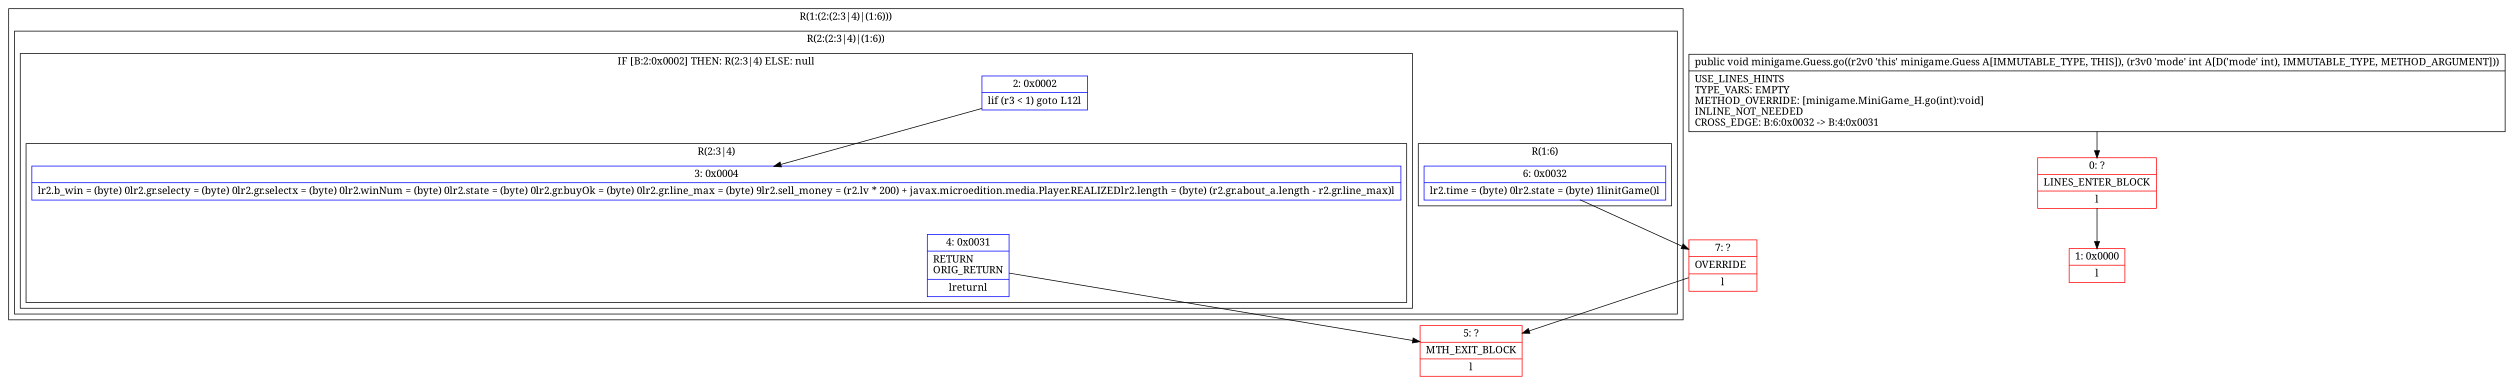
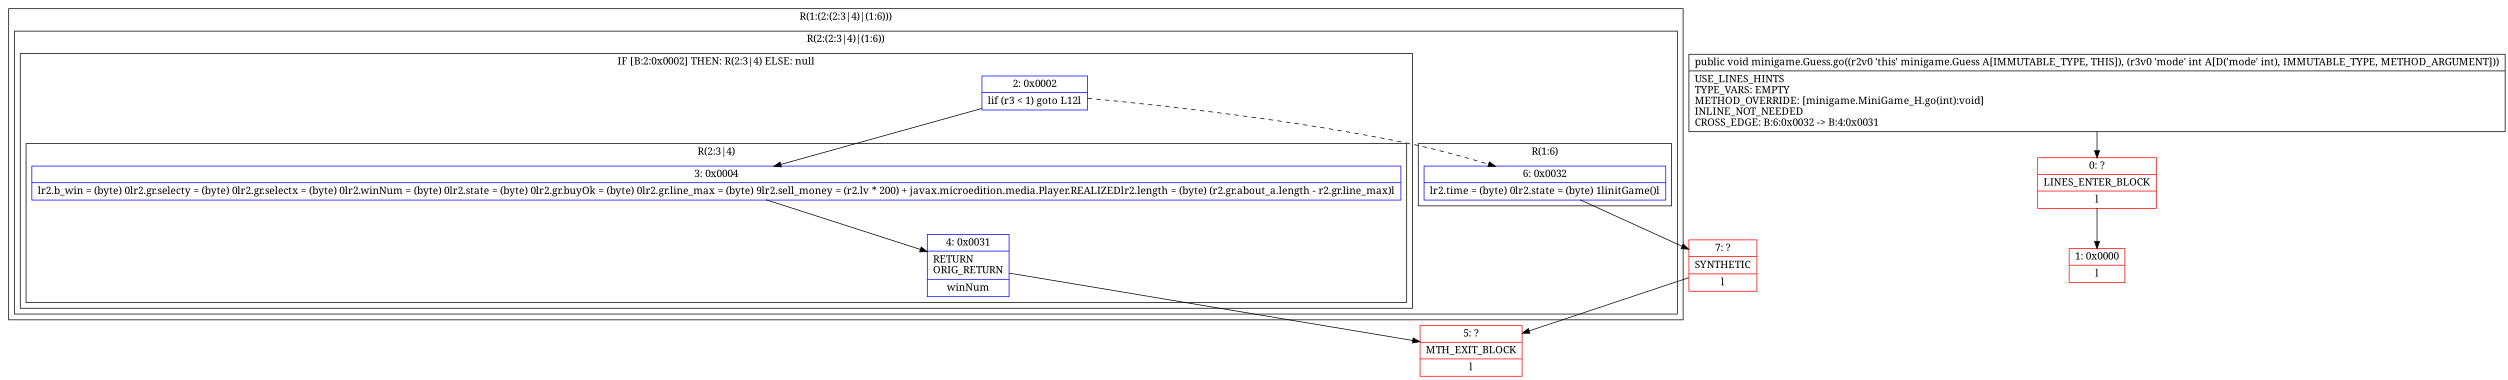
none -> (1290, 123)
none -> (843, 225)
(1721, 265) -> (1723, 265)
(968, 288) -> (968, 288)
